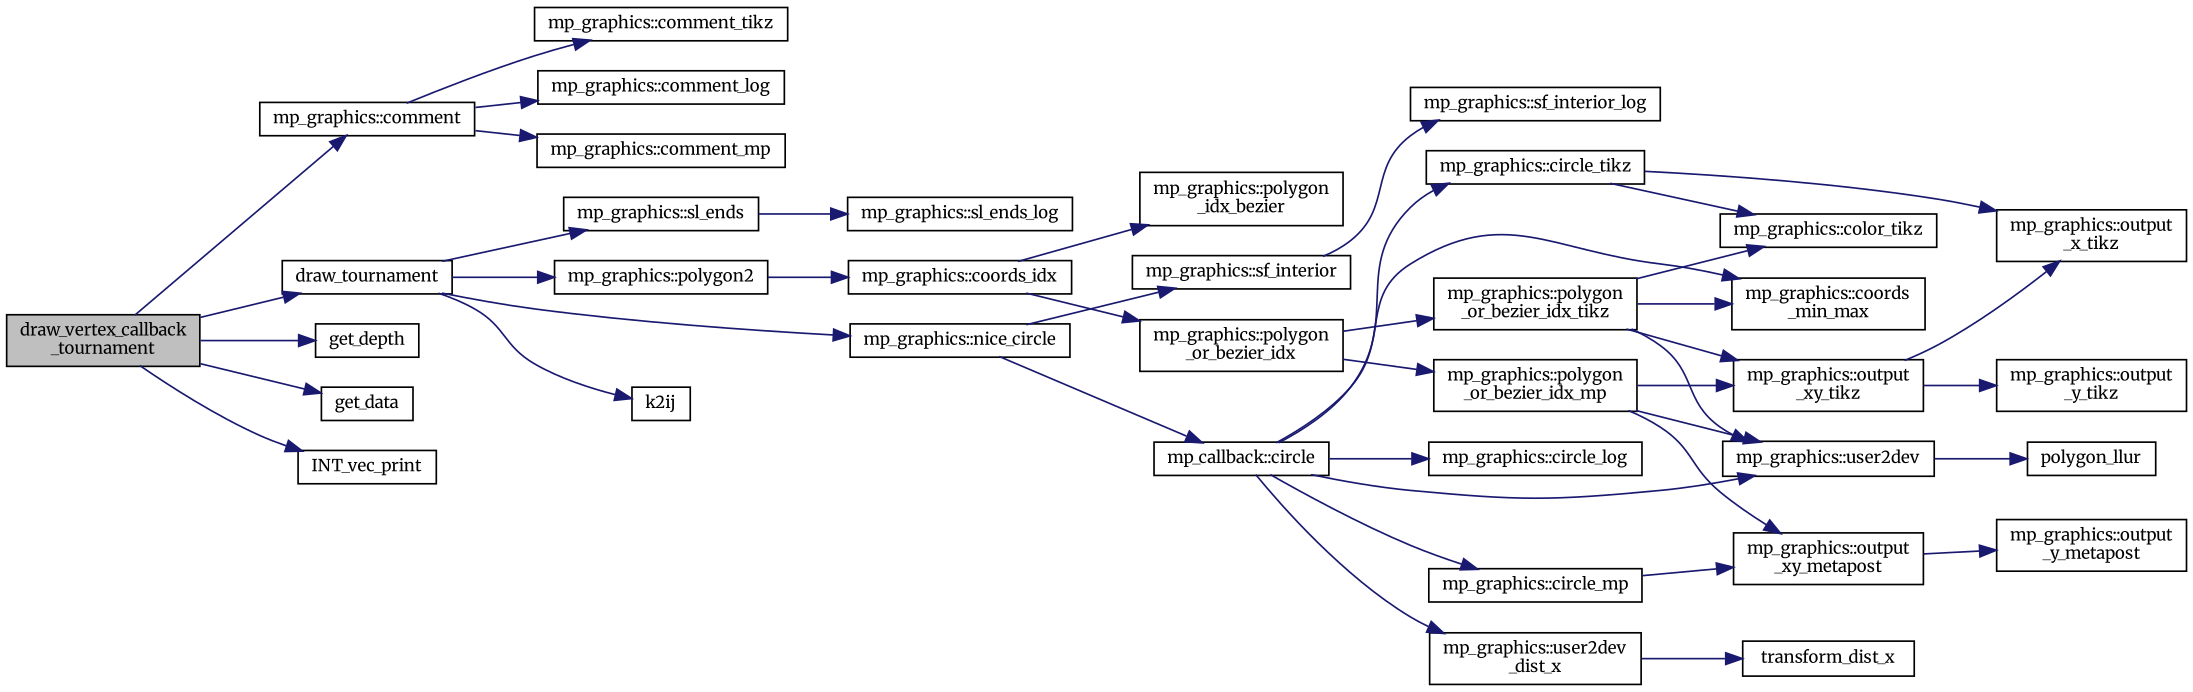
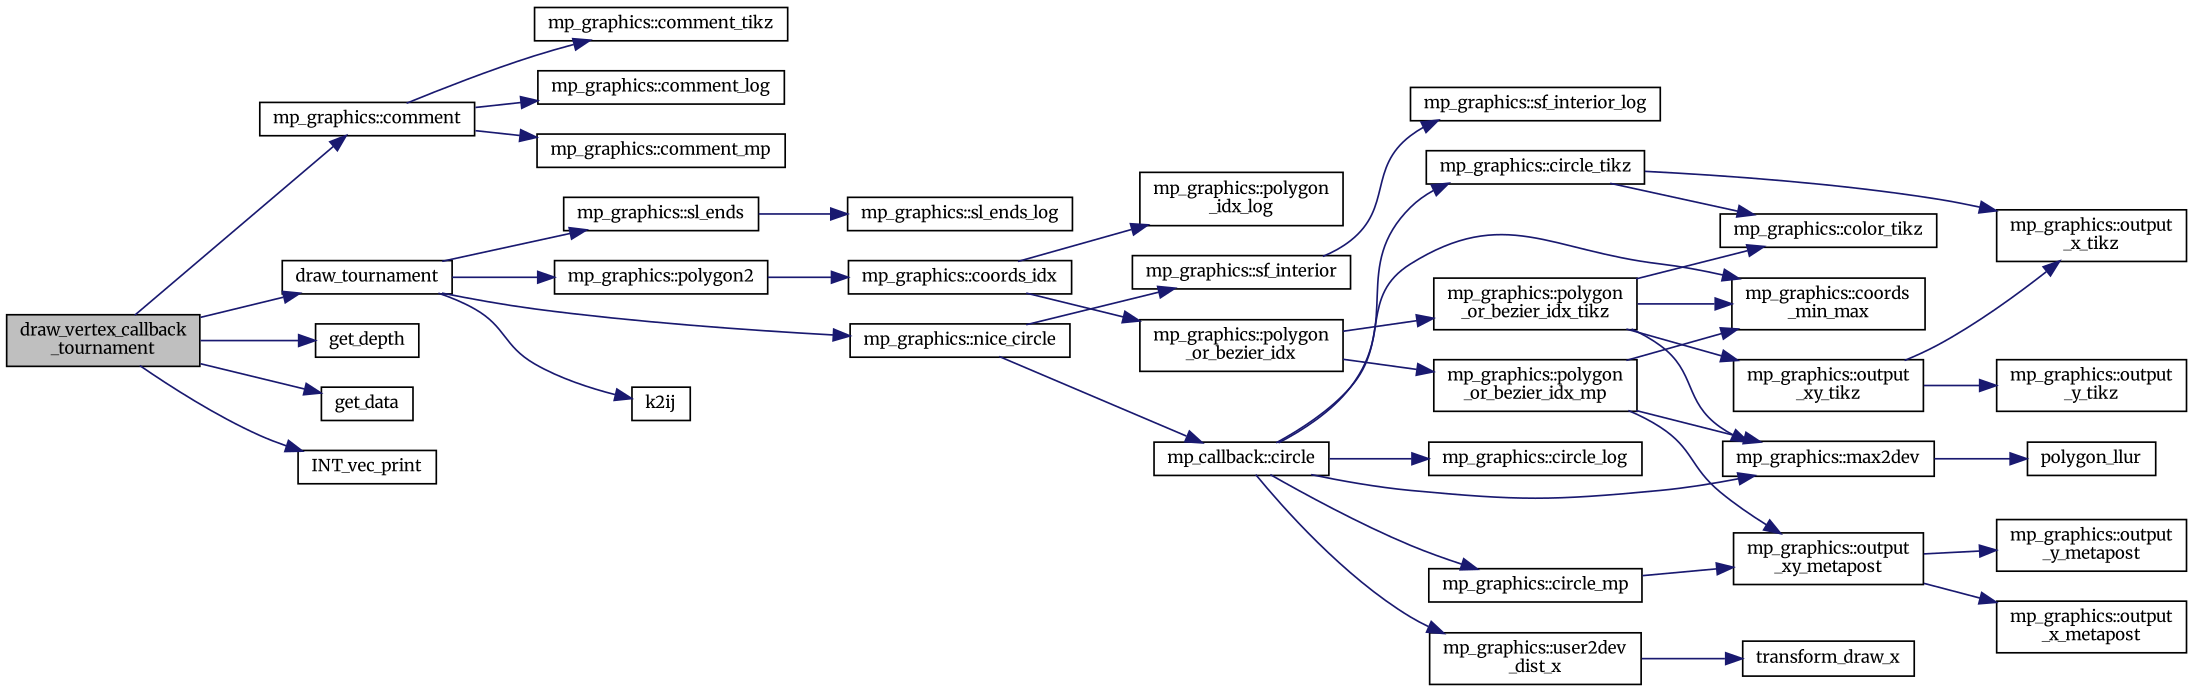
(1241, 199) -> (1241, 199)
(1677, 386) -> (1653, 353)
(1828, 459) -> (1828, 459)
none -> (2092, 627)
(1828, 659) -> (1828, 659)
